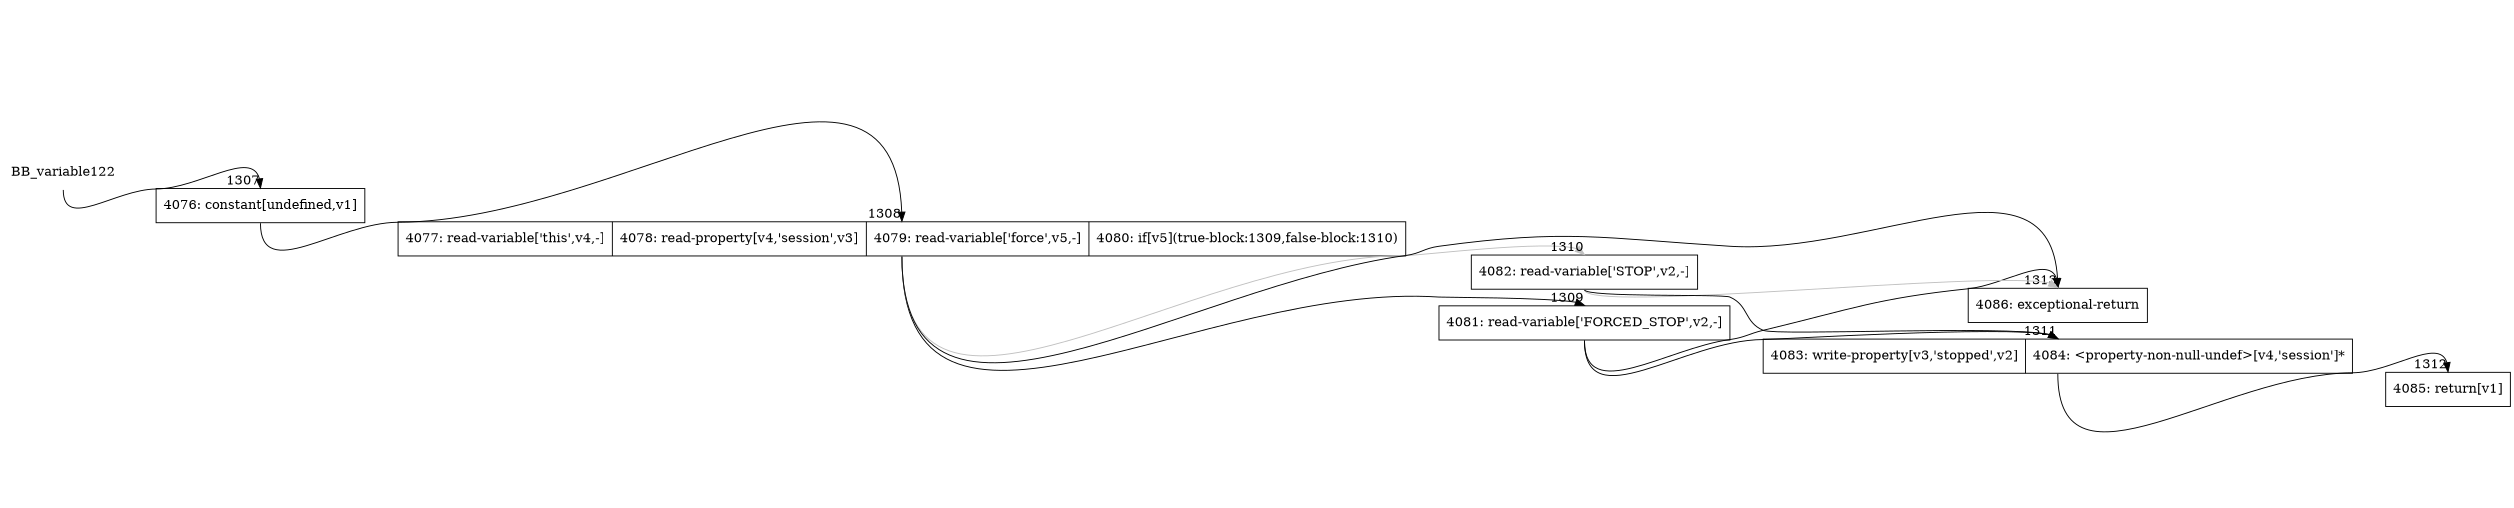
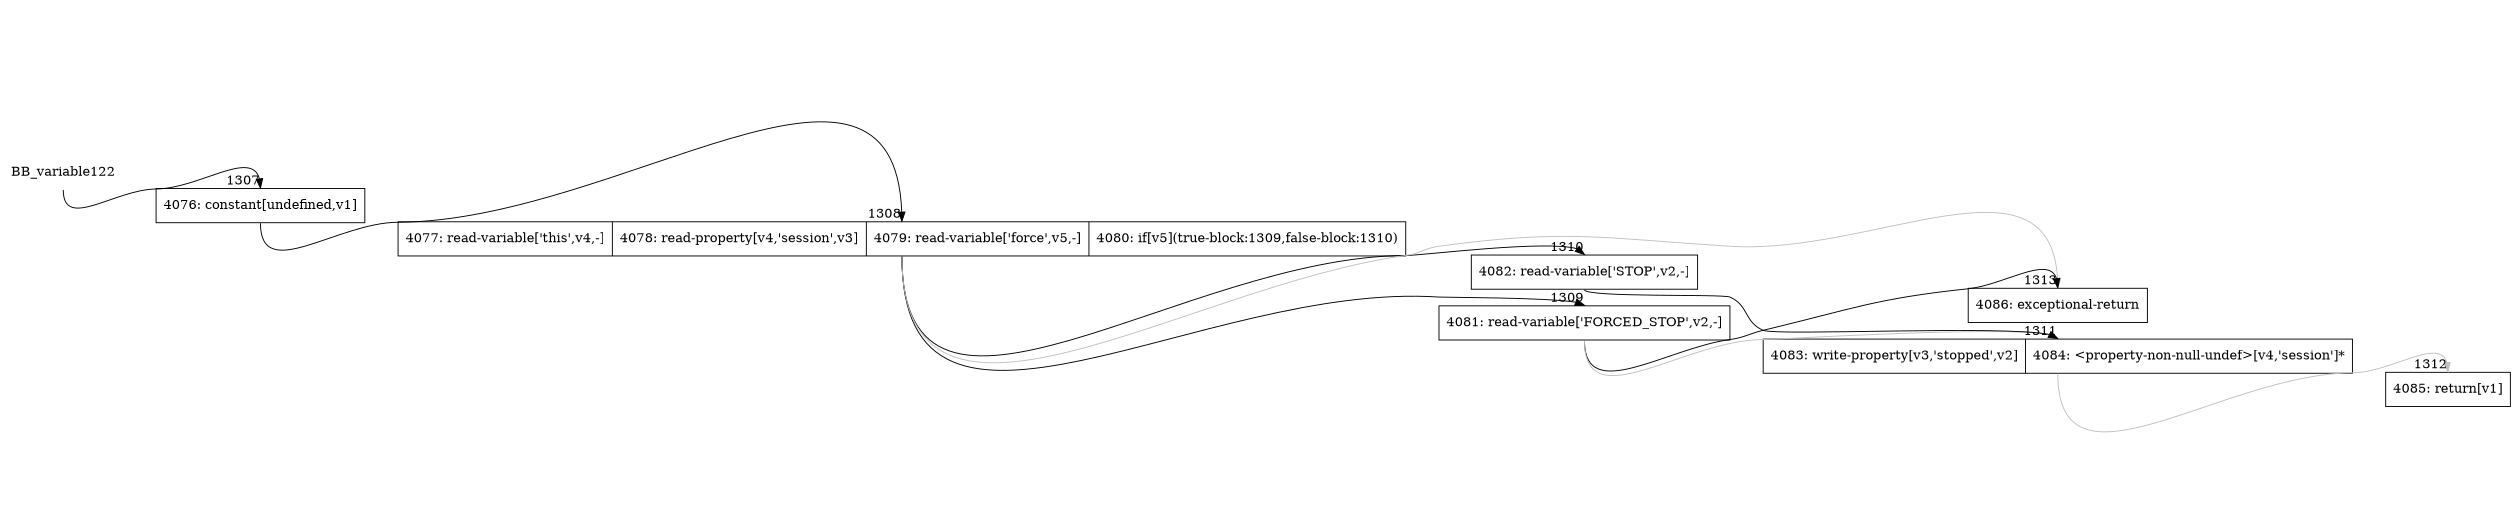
(1458, 244) -> (1458, 244)
(1817, 289) -> none
(1206, 296) -> (1206, 296)
(1803, 338) -> (1803, 338)
(2236, 397) -> (2236, 397)
